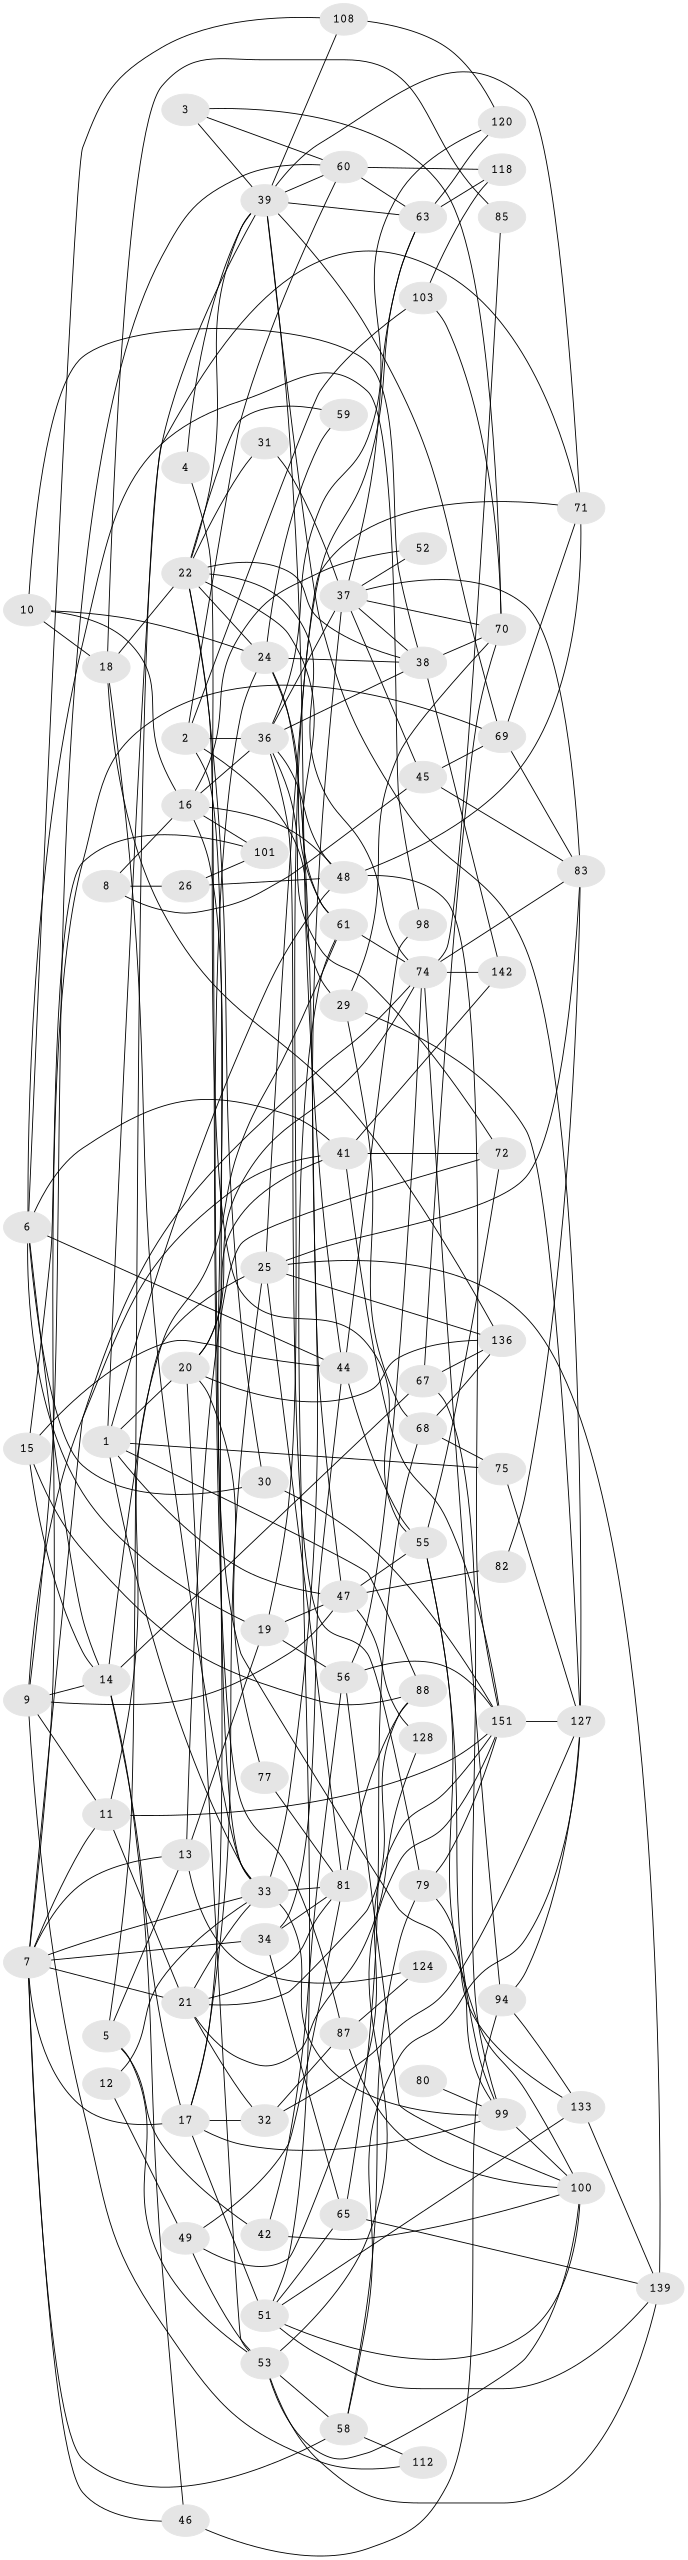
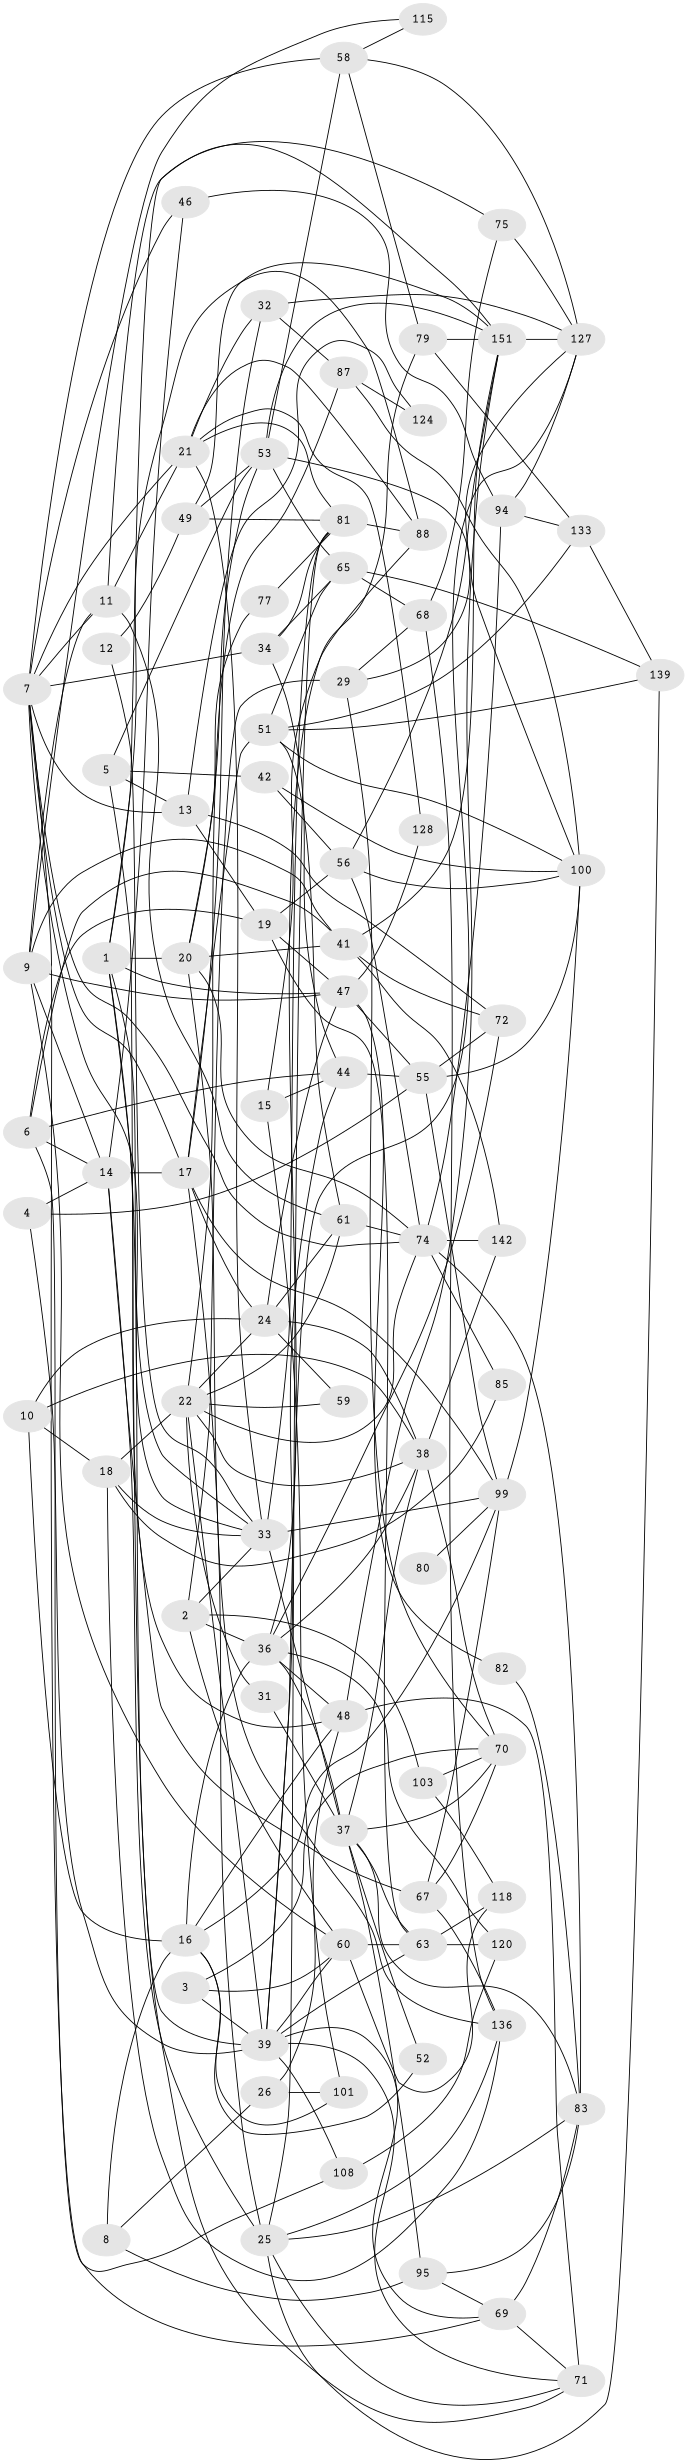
(423, 777) -> (423, 2274)
(423, 925) -> none
(265, 1482) -> none
(40, 1523) -> (67, 1193)
(423, 2463) -> (423, 19)
(491, 2503) -> (299, 514)
